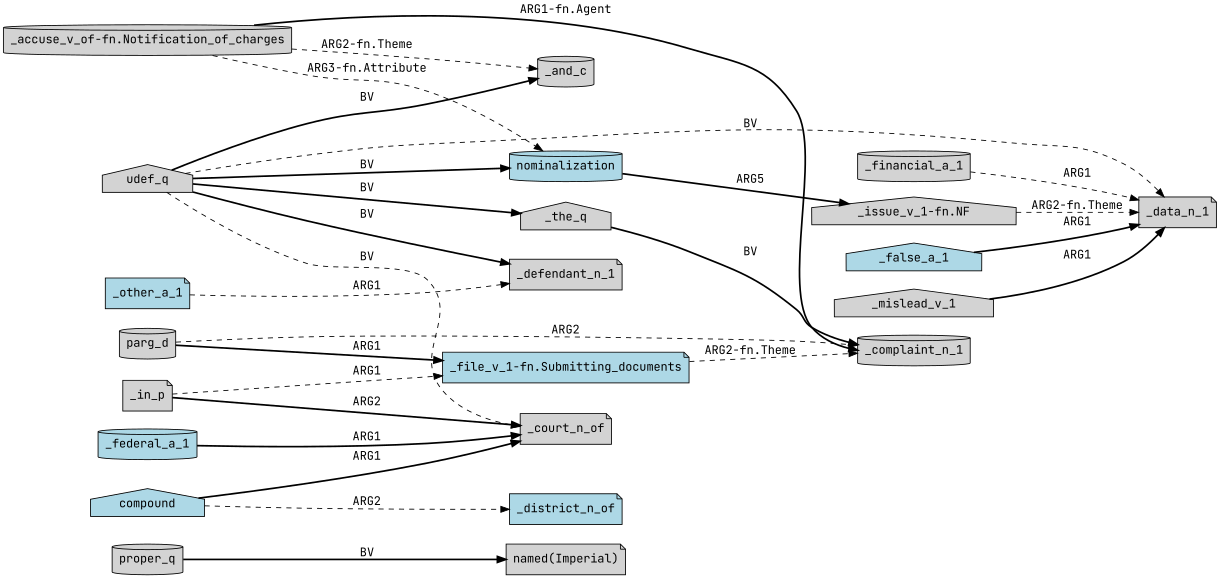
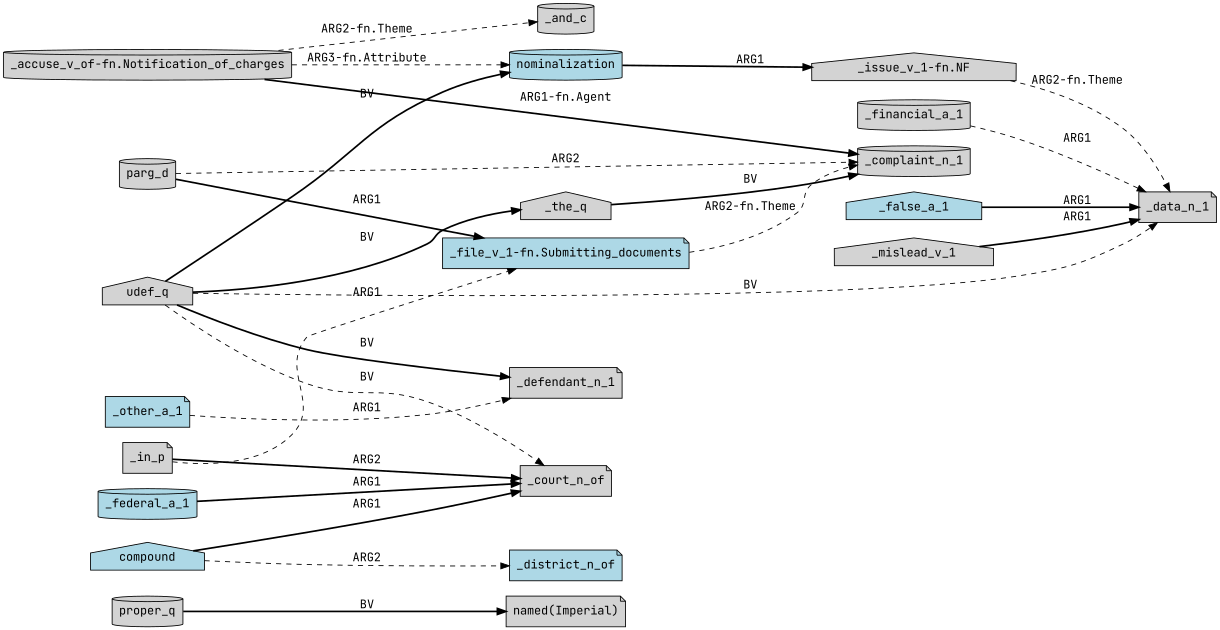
(348, 115) -> none
(750, 180) -> (750, 60)
